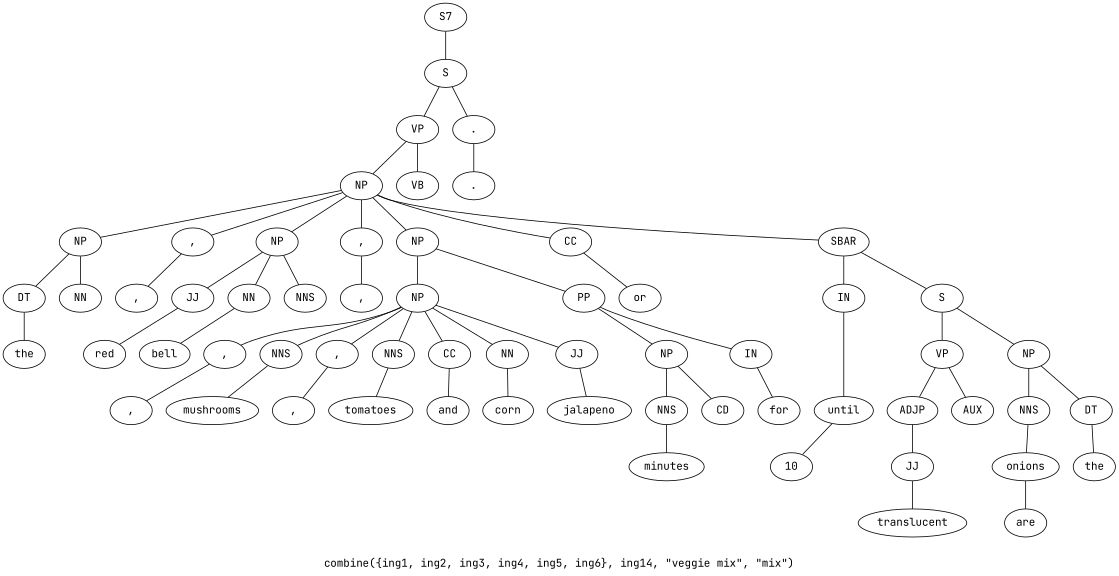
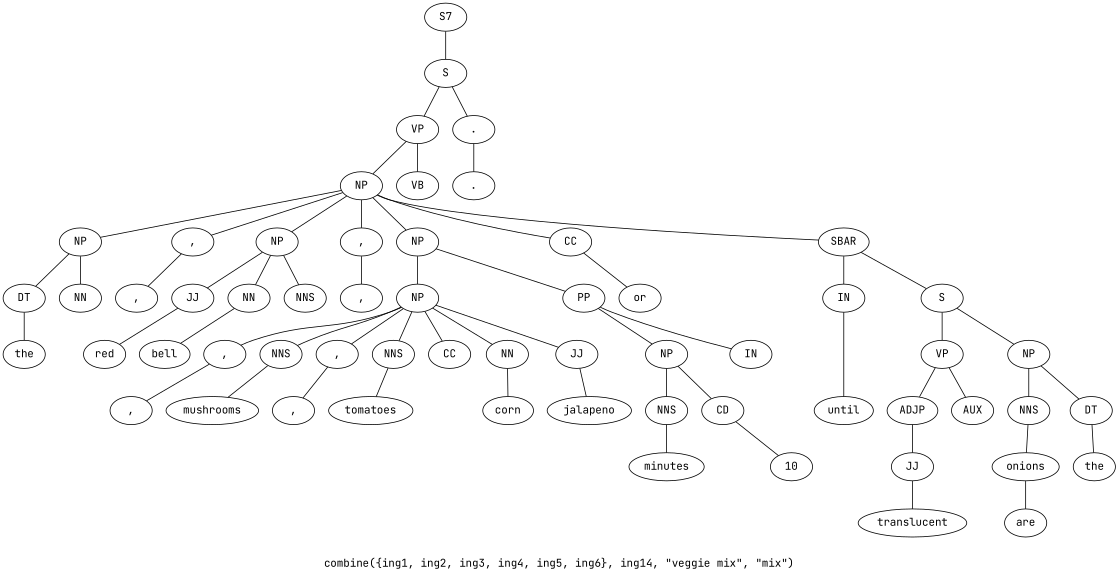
(448, 411) -> none
(779, 411) -> none
(817, 439) -> (757, 439)
